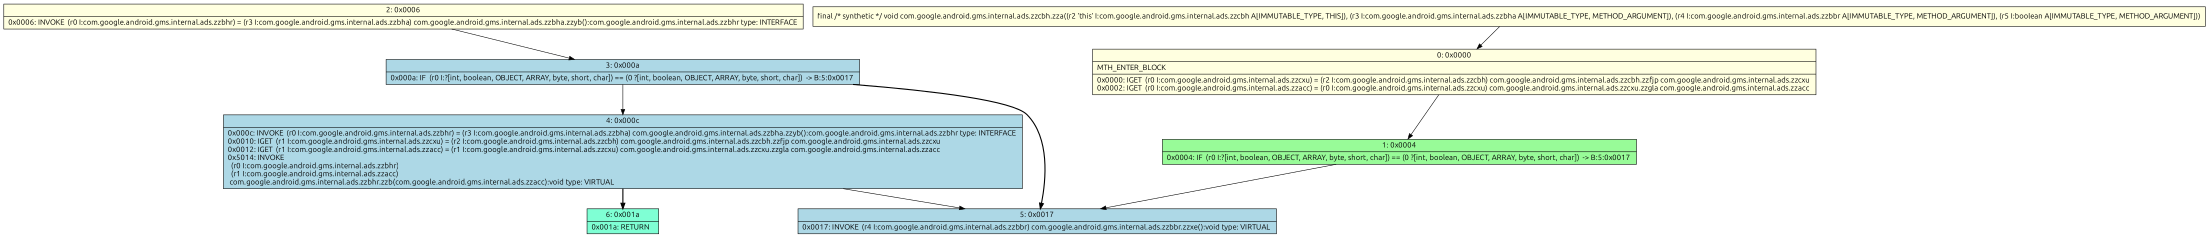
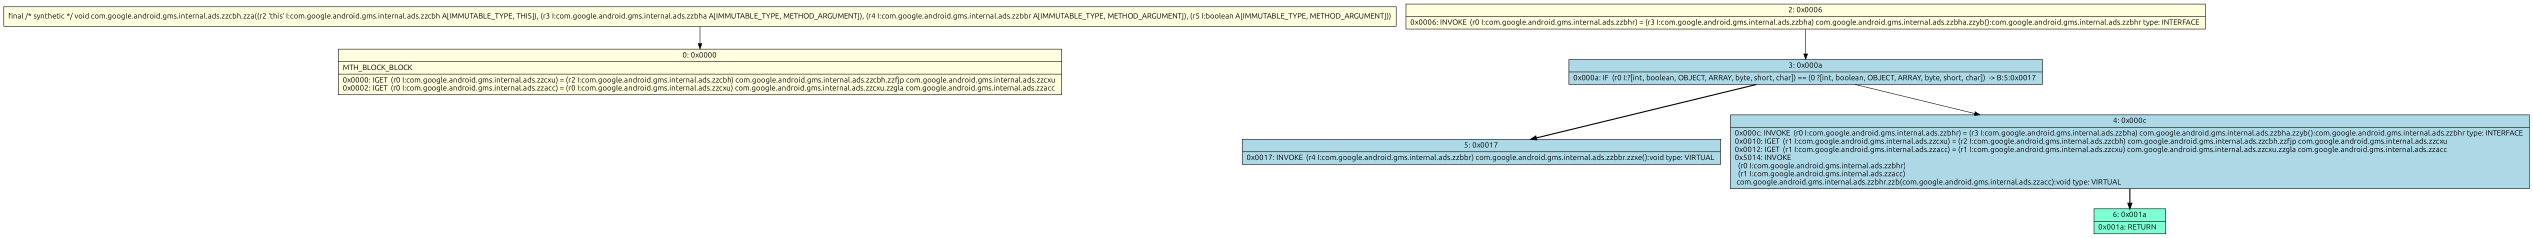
(1131, 68) -> (378, 68)
(1399, 152) -> none
(901, 198) -> none
